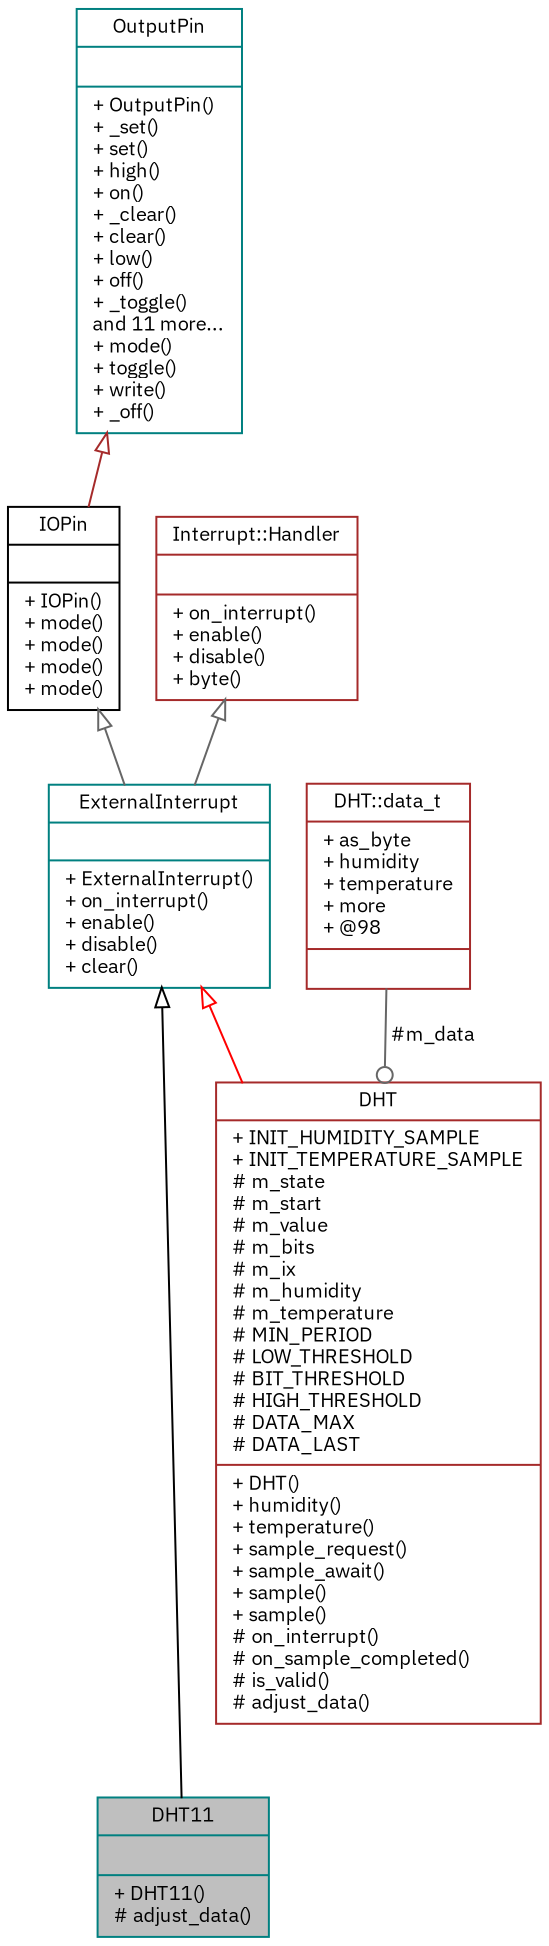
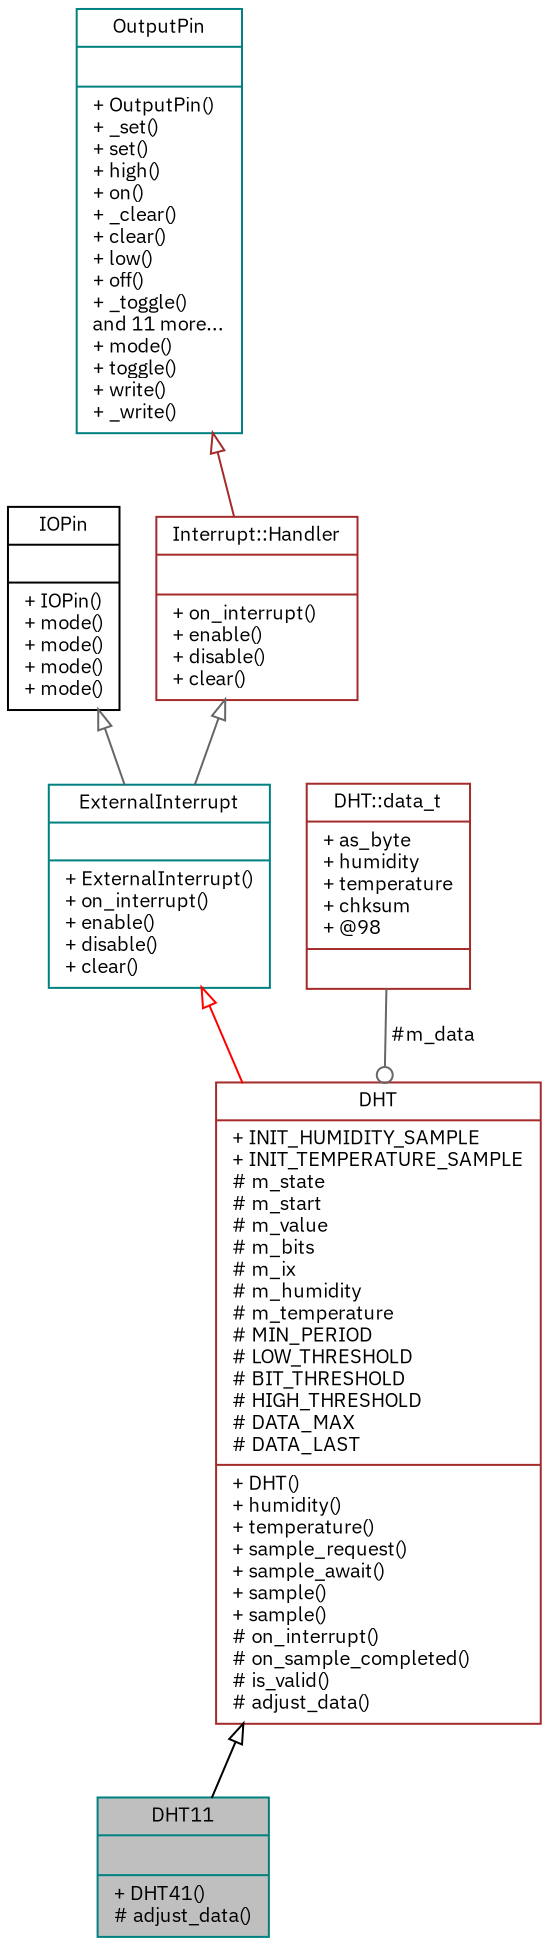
(123, 412) -> (135, 412)
(95, 480) -> (226, 485)
(207, 679) -> (209, 679)
(355, 906) -> (367, 906)
(172, 1403) -> (224, 1770)
(159, 1894) -> (159, 1894)
